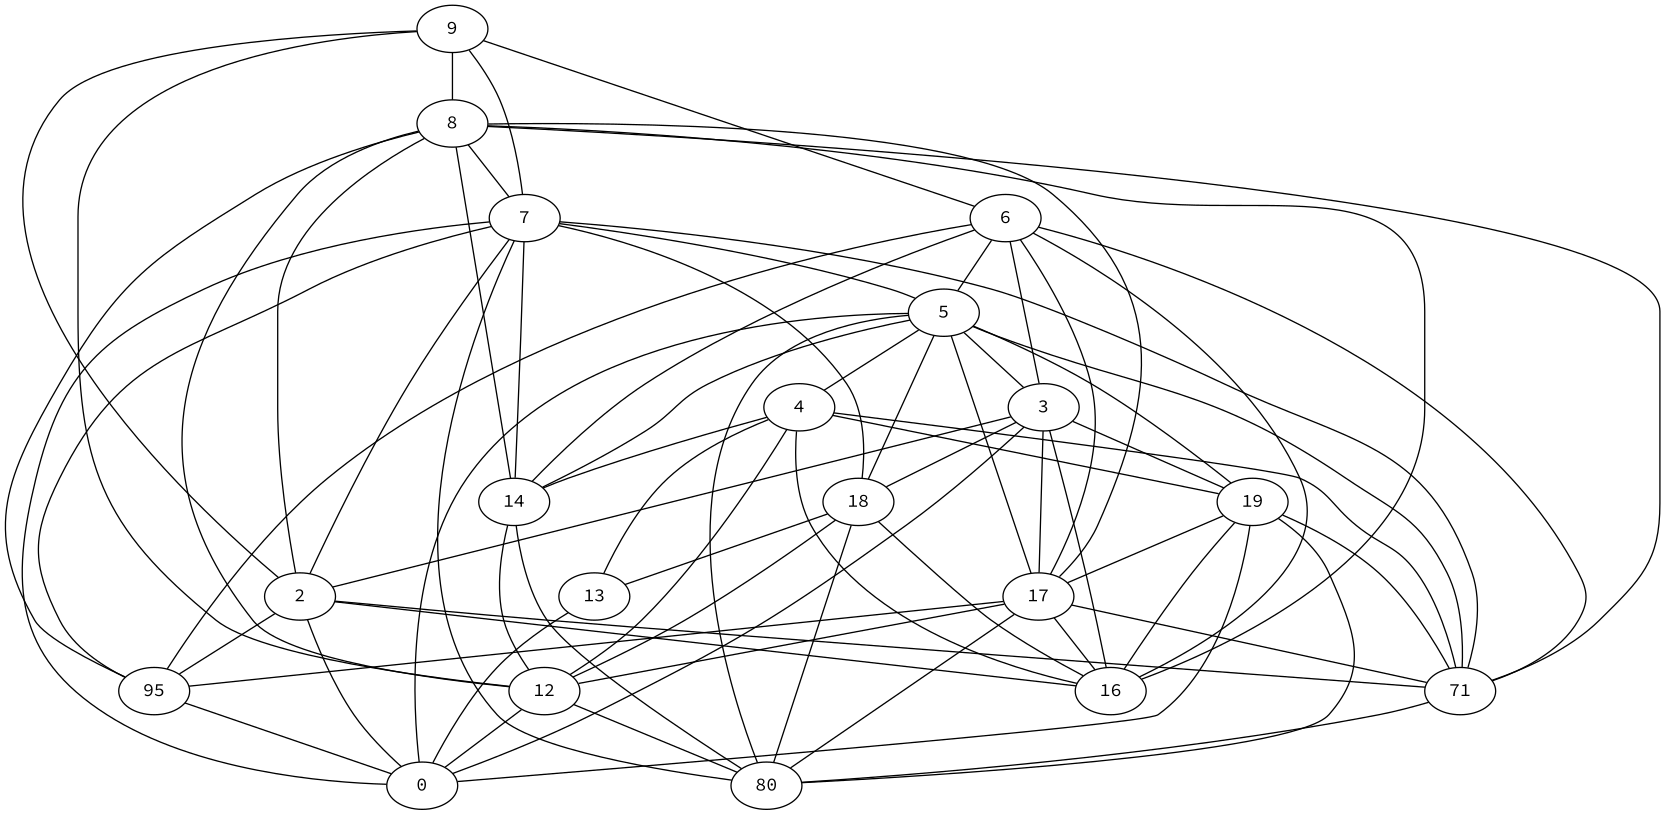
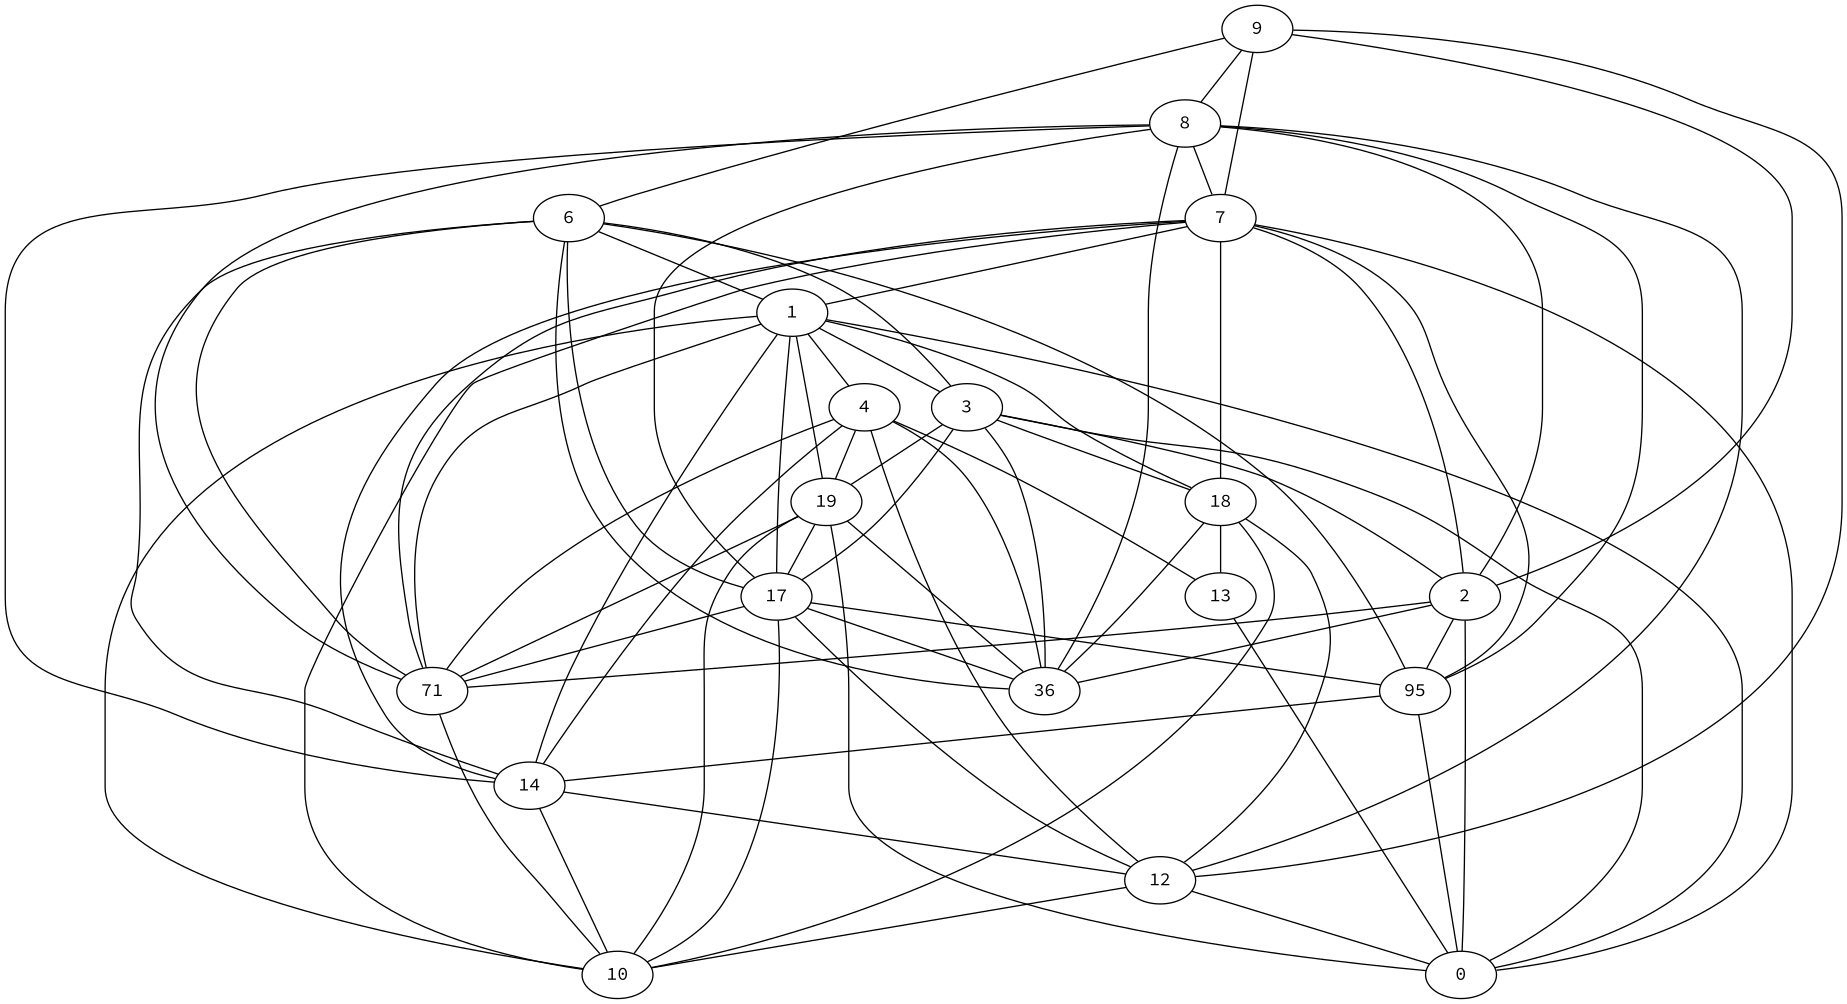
(944, 313) -> (792, 313)
(1111, 691) -> (1045, 691)
none -> (972, 738)
(766, 786) -> (618, 975)
